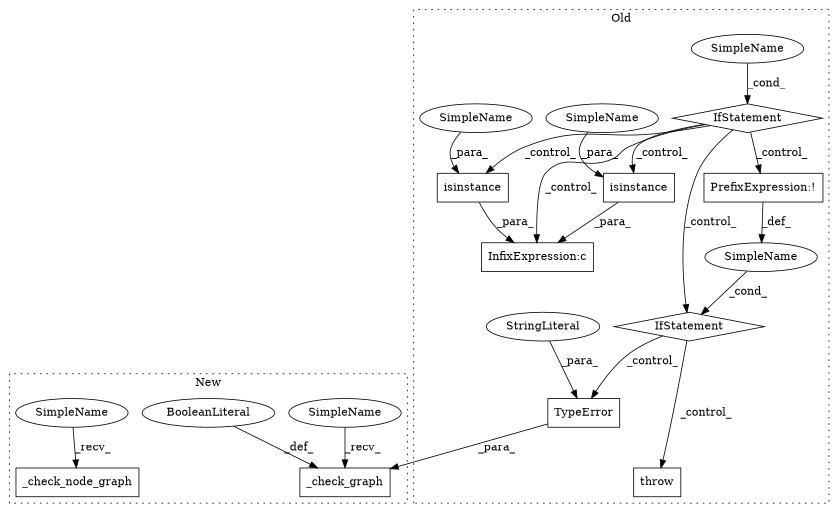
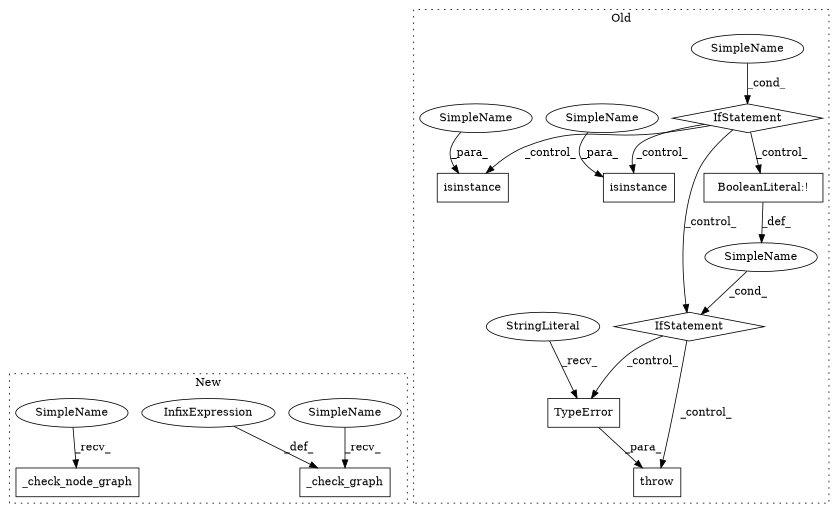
(763, 188) -> (763, 188)
(537, 257) -> none
(580, 361) -> (580, 361)
(208, 413) -> (208, 413)
(473, 445) -> (618, 445)
